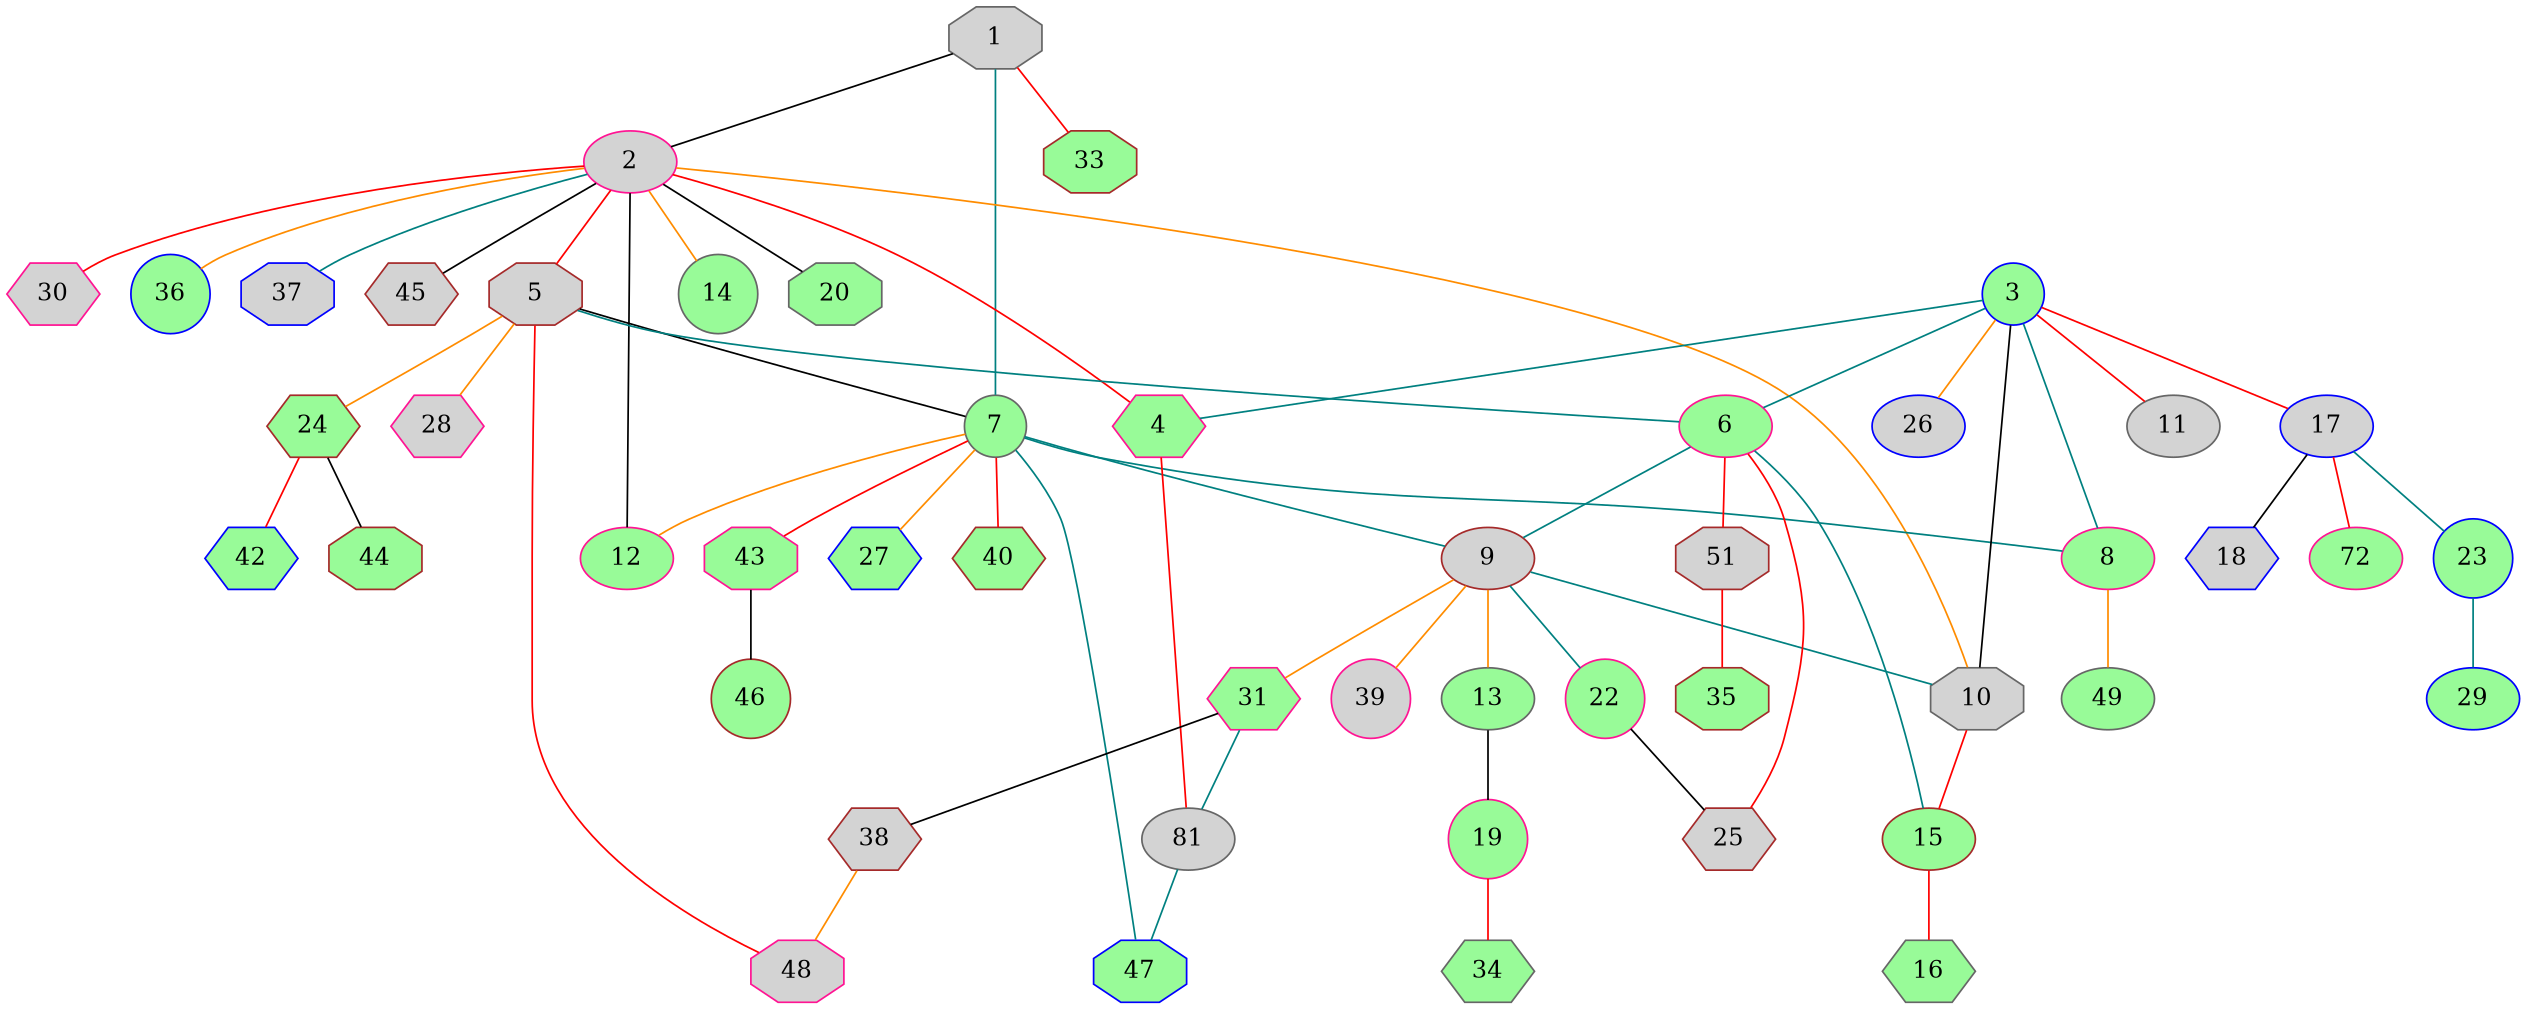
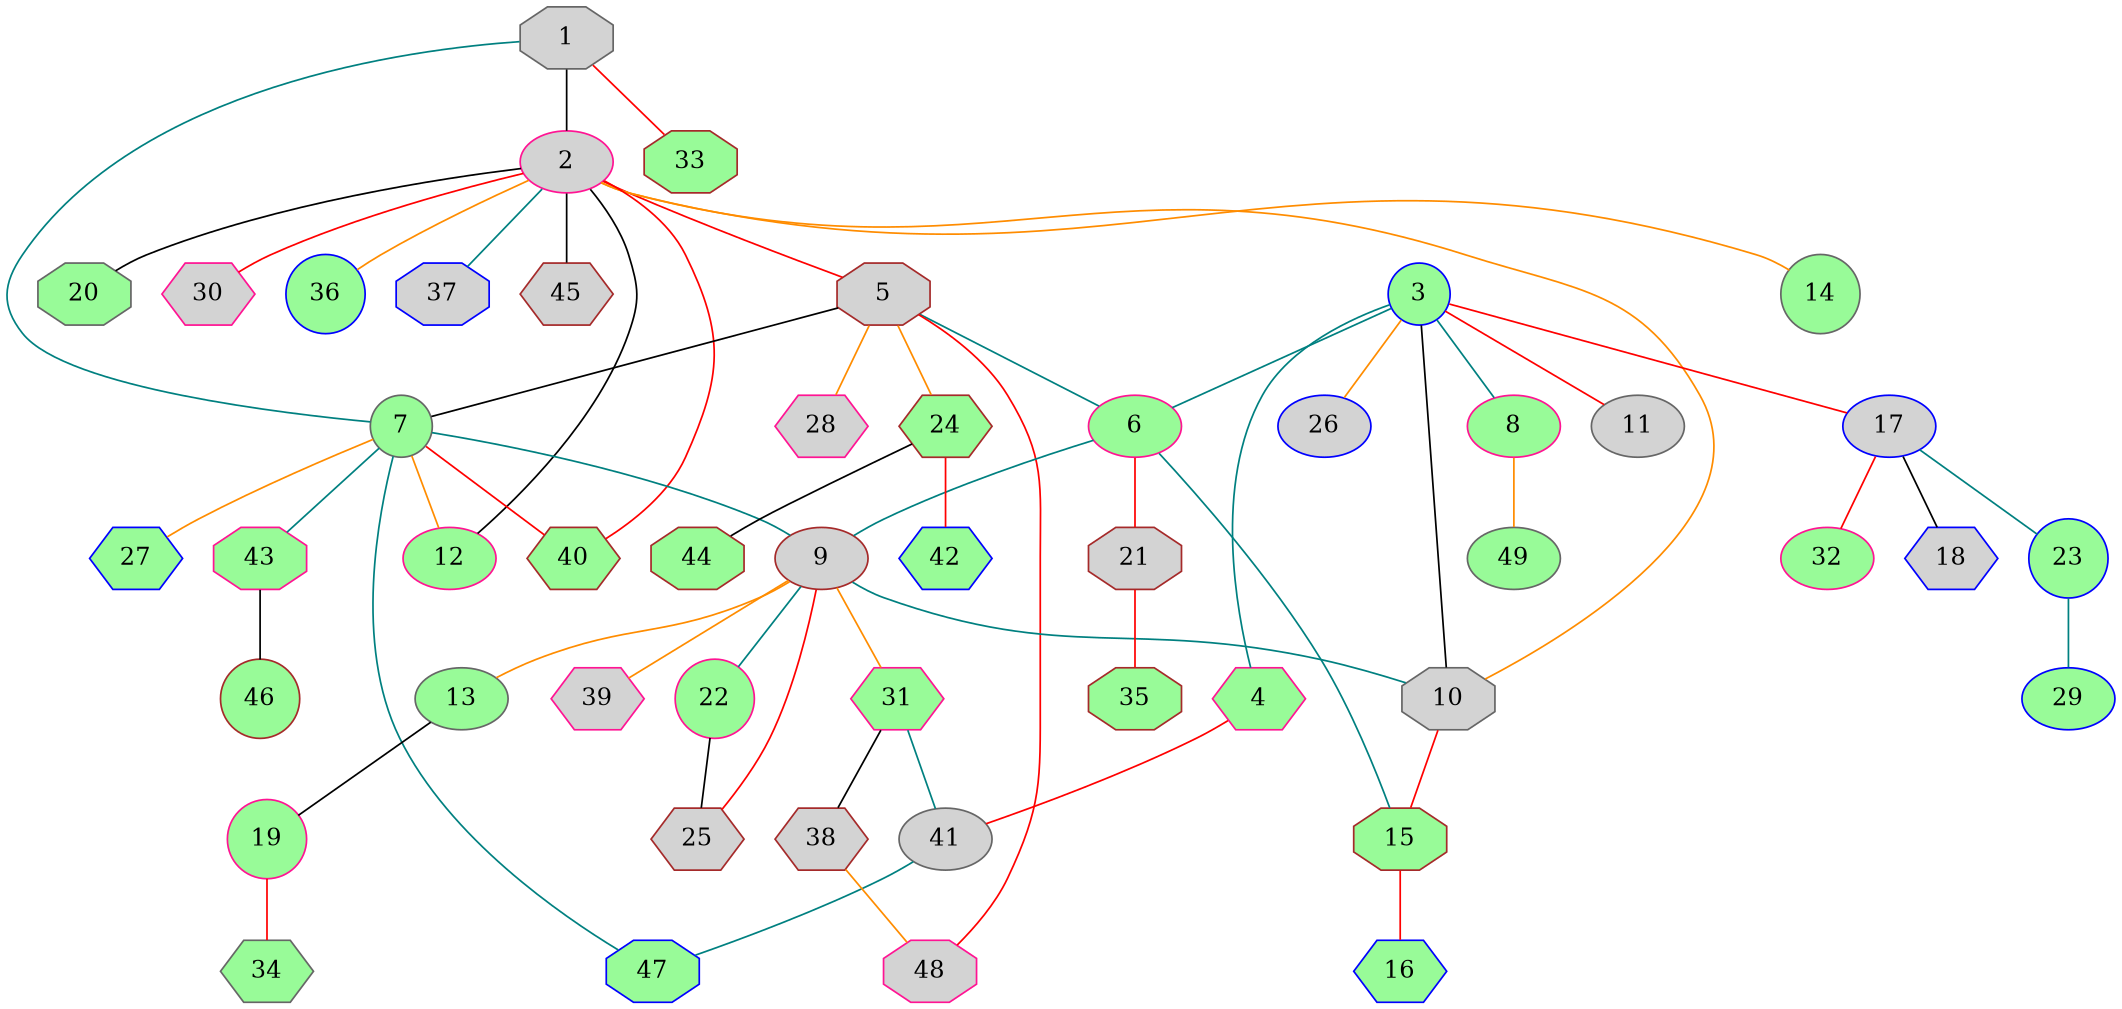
(914, 263) -> (714, 358)
(875, 487) -> (333, 490)
(1542, 502) -> none
(1722, 558) -> (1135, 558)
(2356, 558) -> (1827, 558)
(1804, 630) -> (784, 706)
(1371, 699) -> (598, 699)
(1188, 839) -> (946, 839)
(1929, 839) -> (1400, 839)
(1929, 971) -> (1400, 971)
